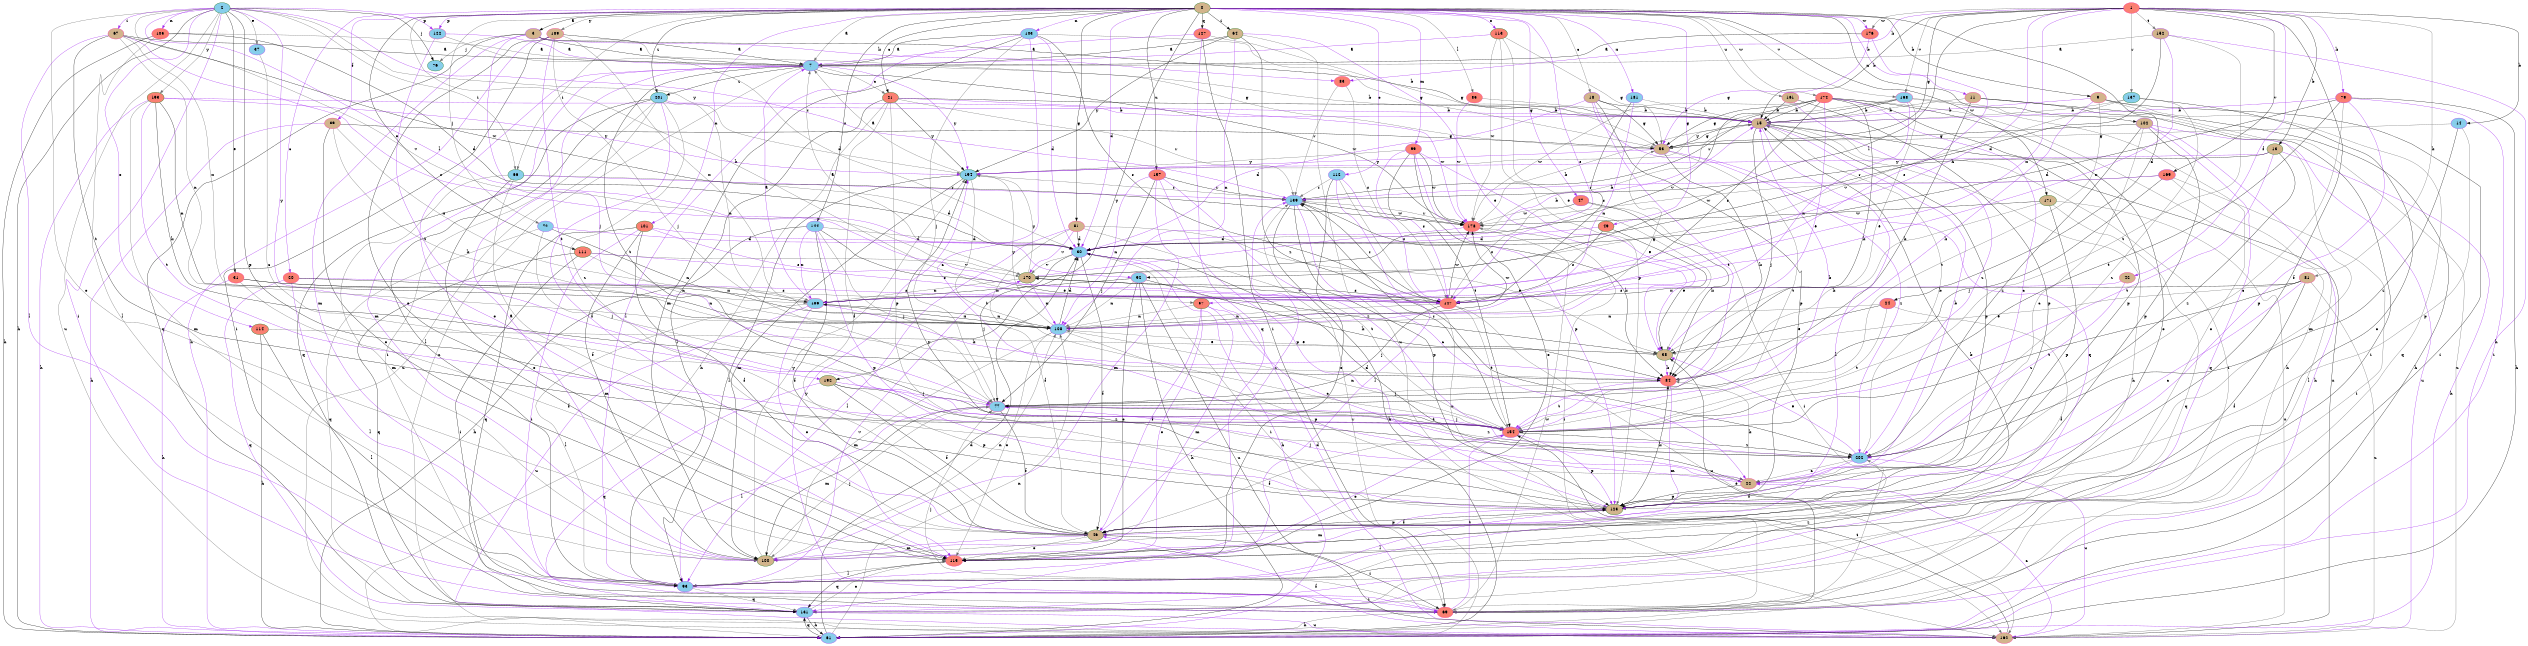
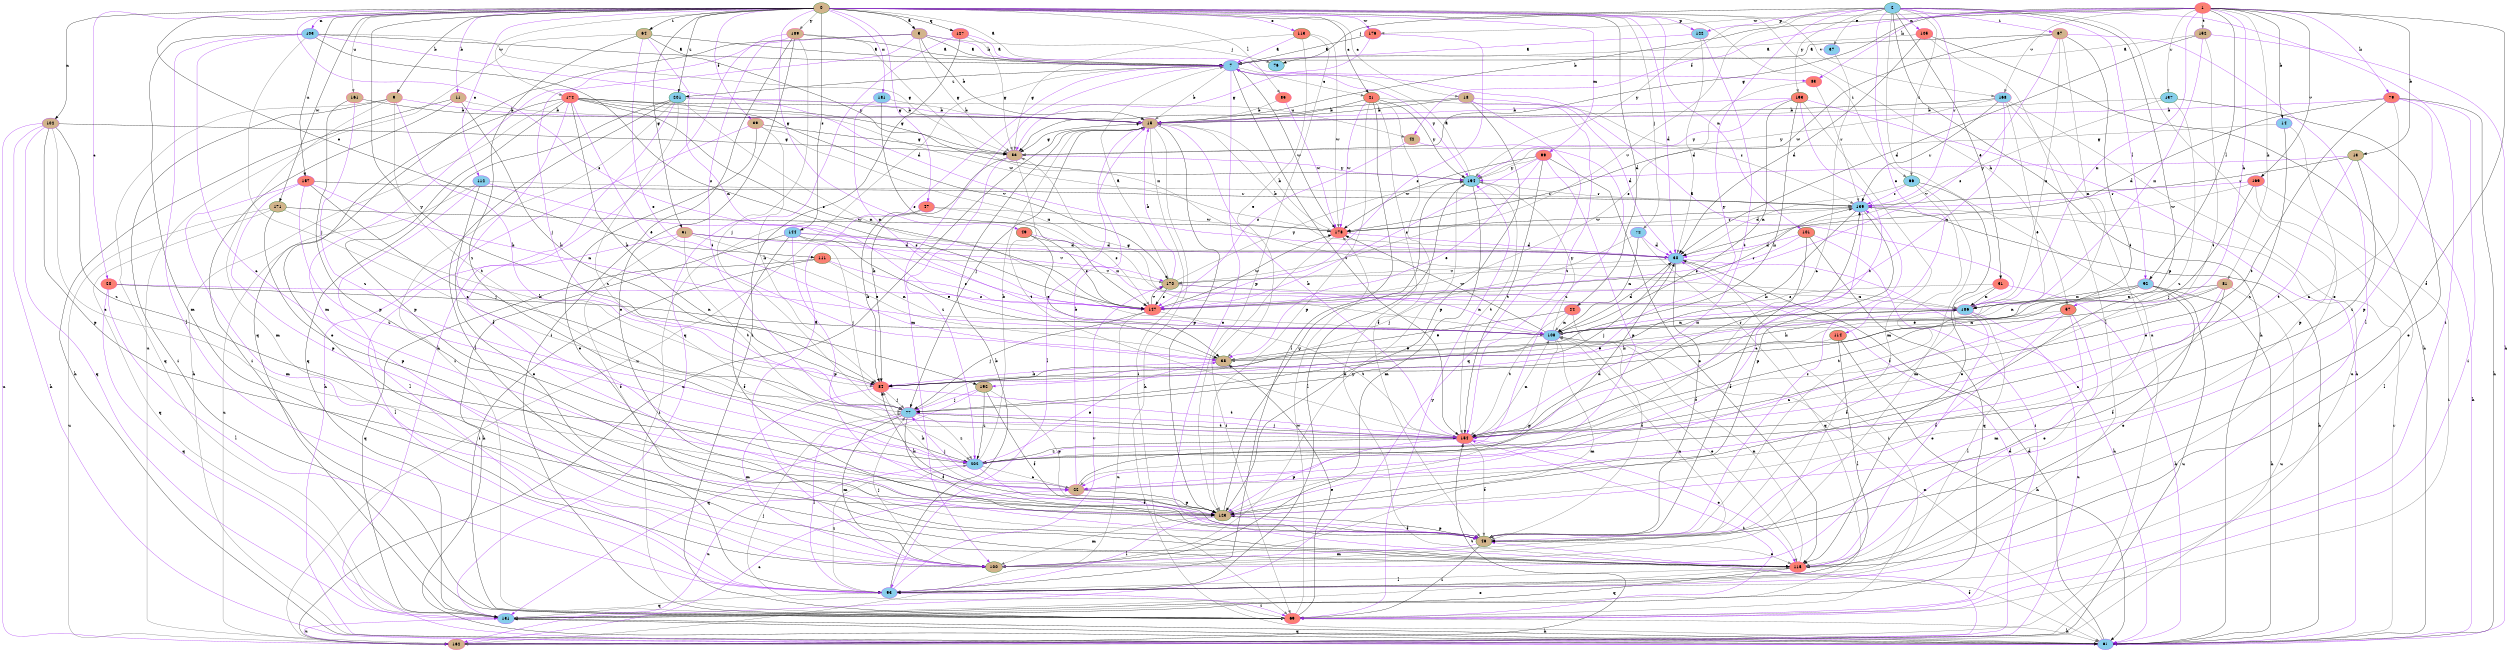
(1254, 313) -> (1718, 424)
(616, 420) -> none
(831, 626) -> (1045, 104)
